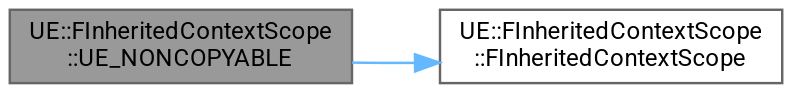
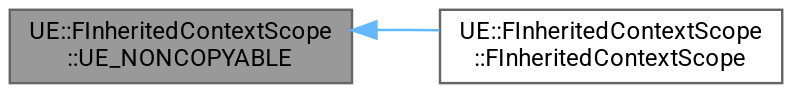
(384, 63) -> (408, 30)
